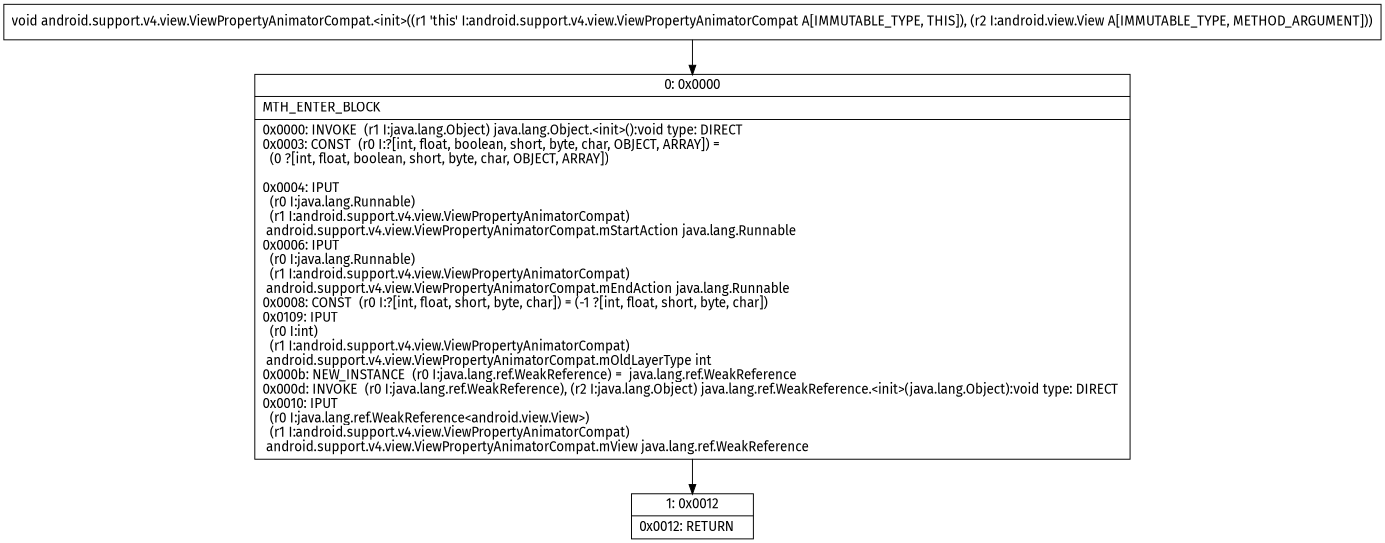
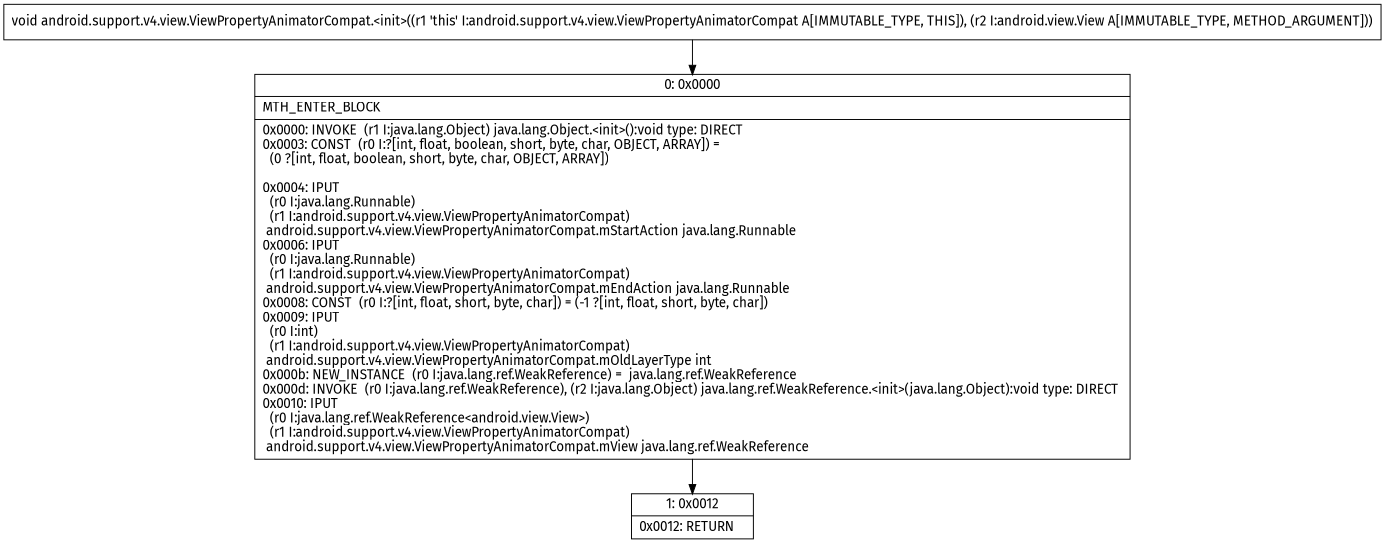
(304, 318) -> (305, 318)
